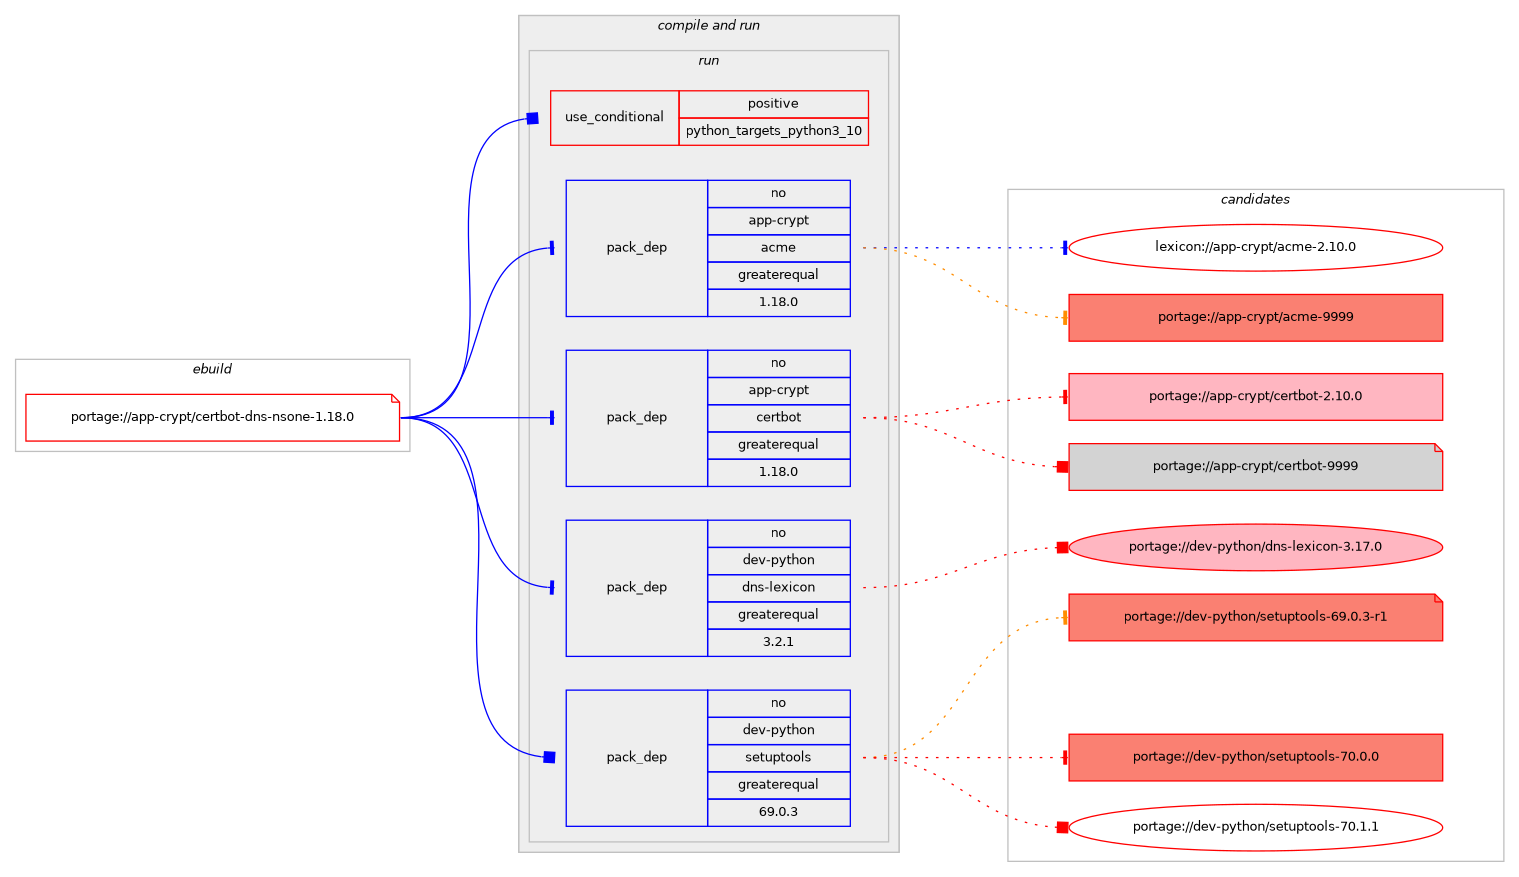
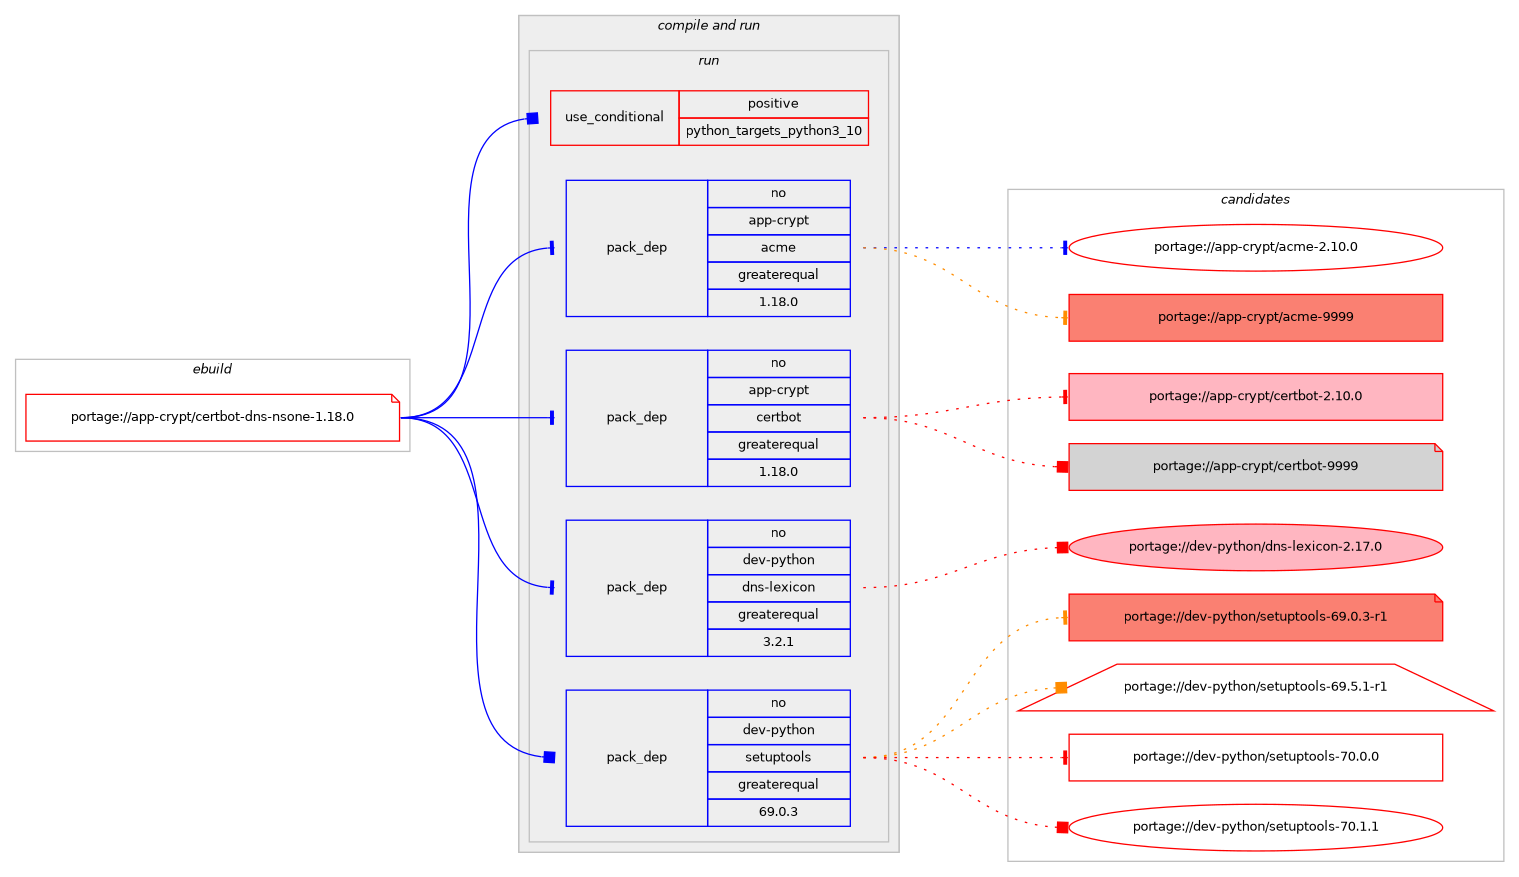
(1256, 248) -> (1256, 248)
(1256, 547) -> (1256, 547)
none -> (1256, 688)
(1256, 758) -> (1256, 758)
